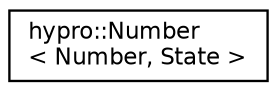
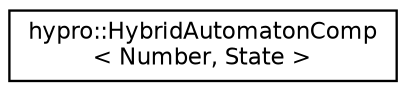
(138, 46) -> (203, 46)
